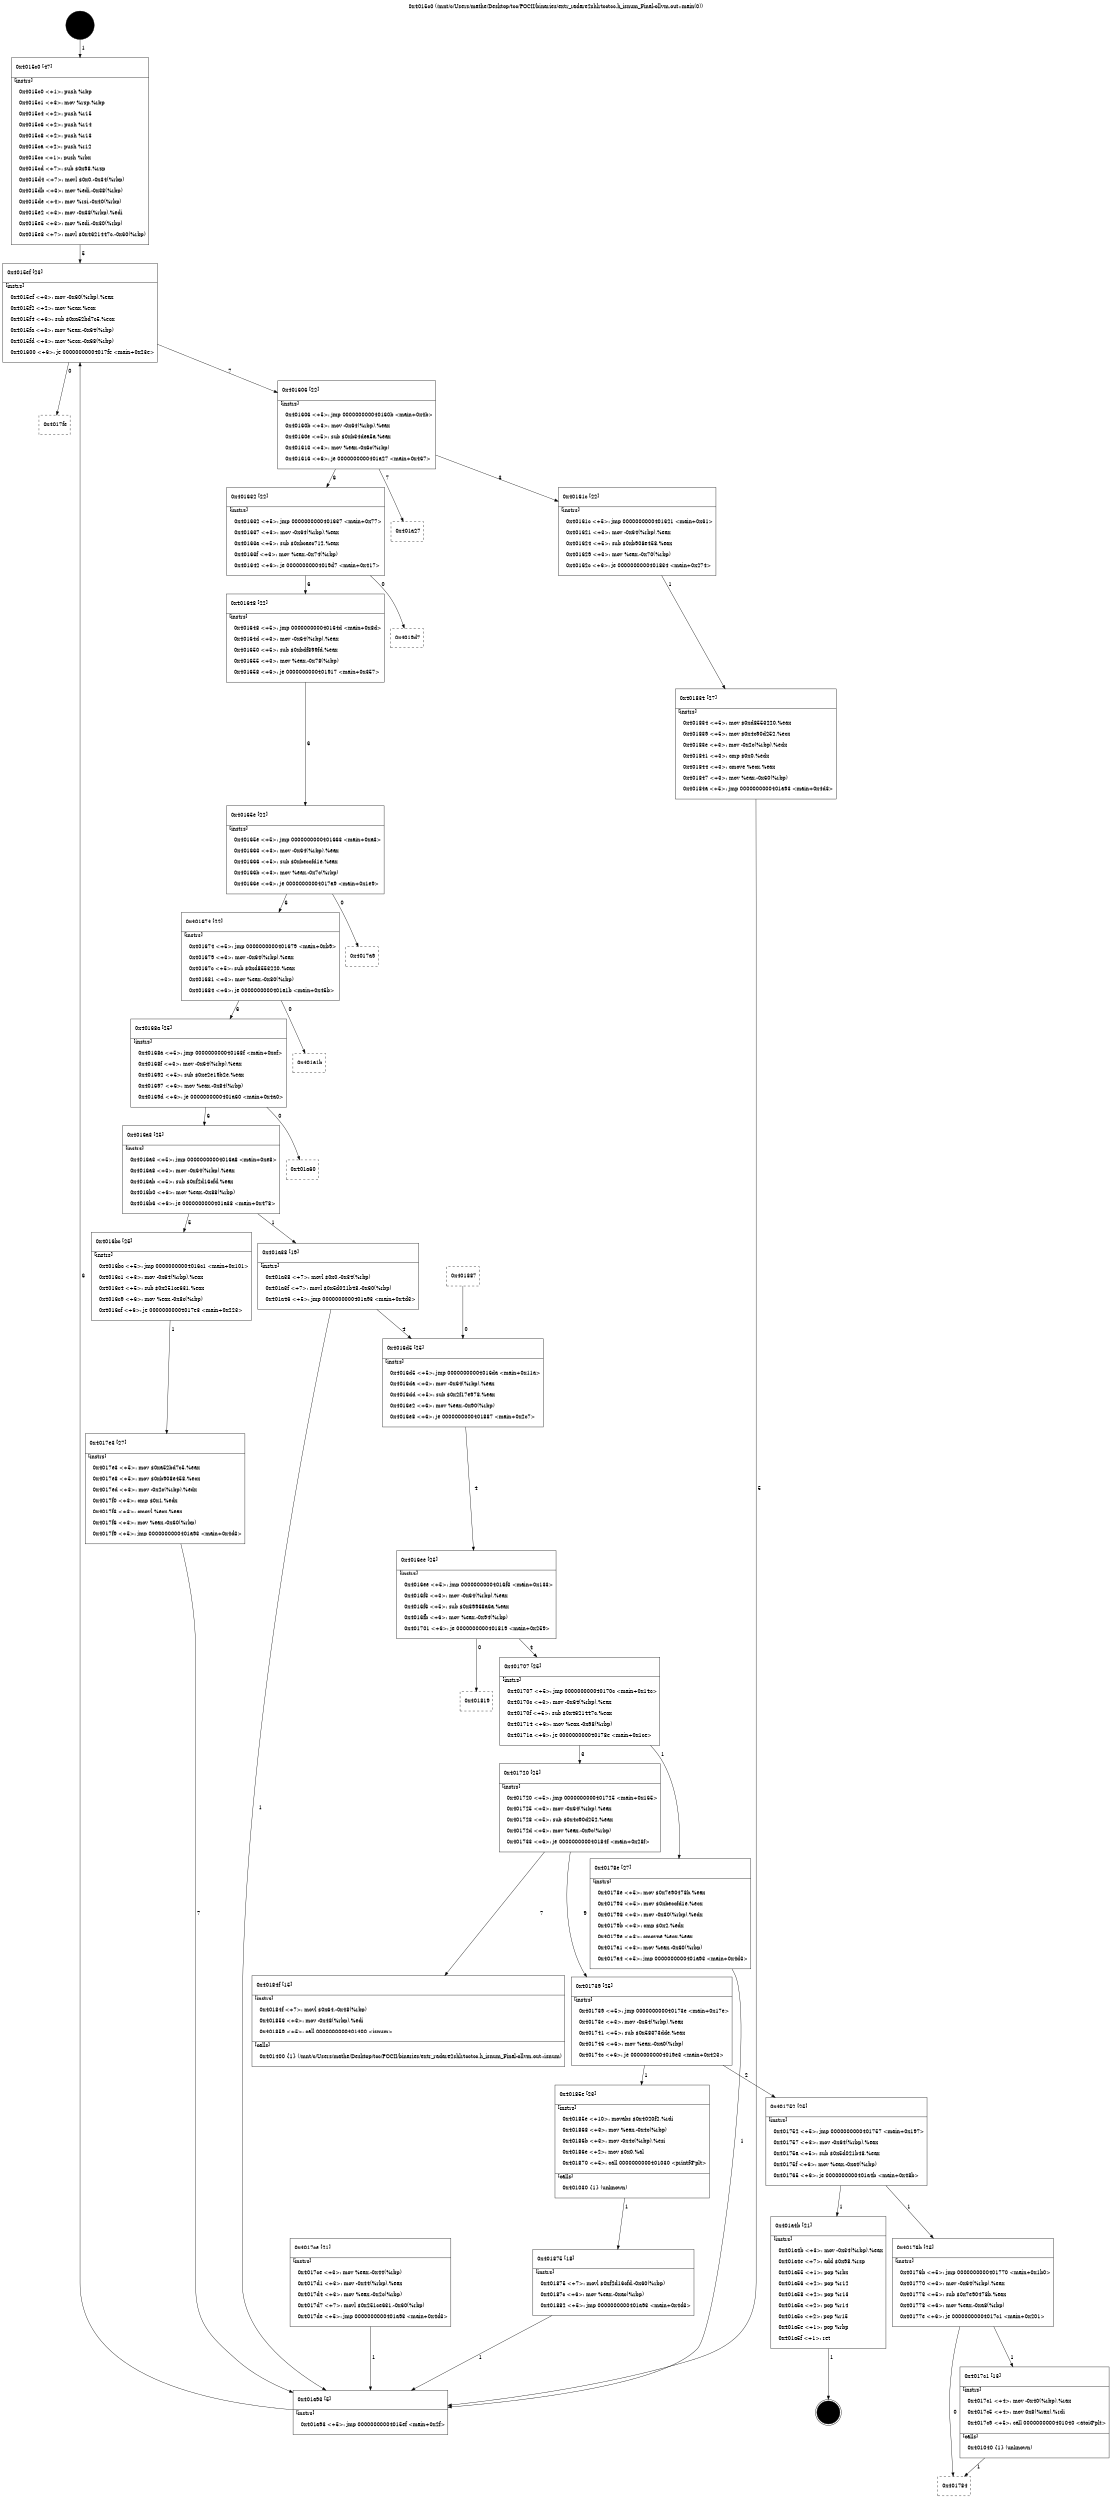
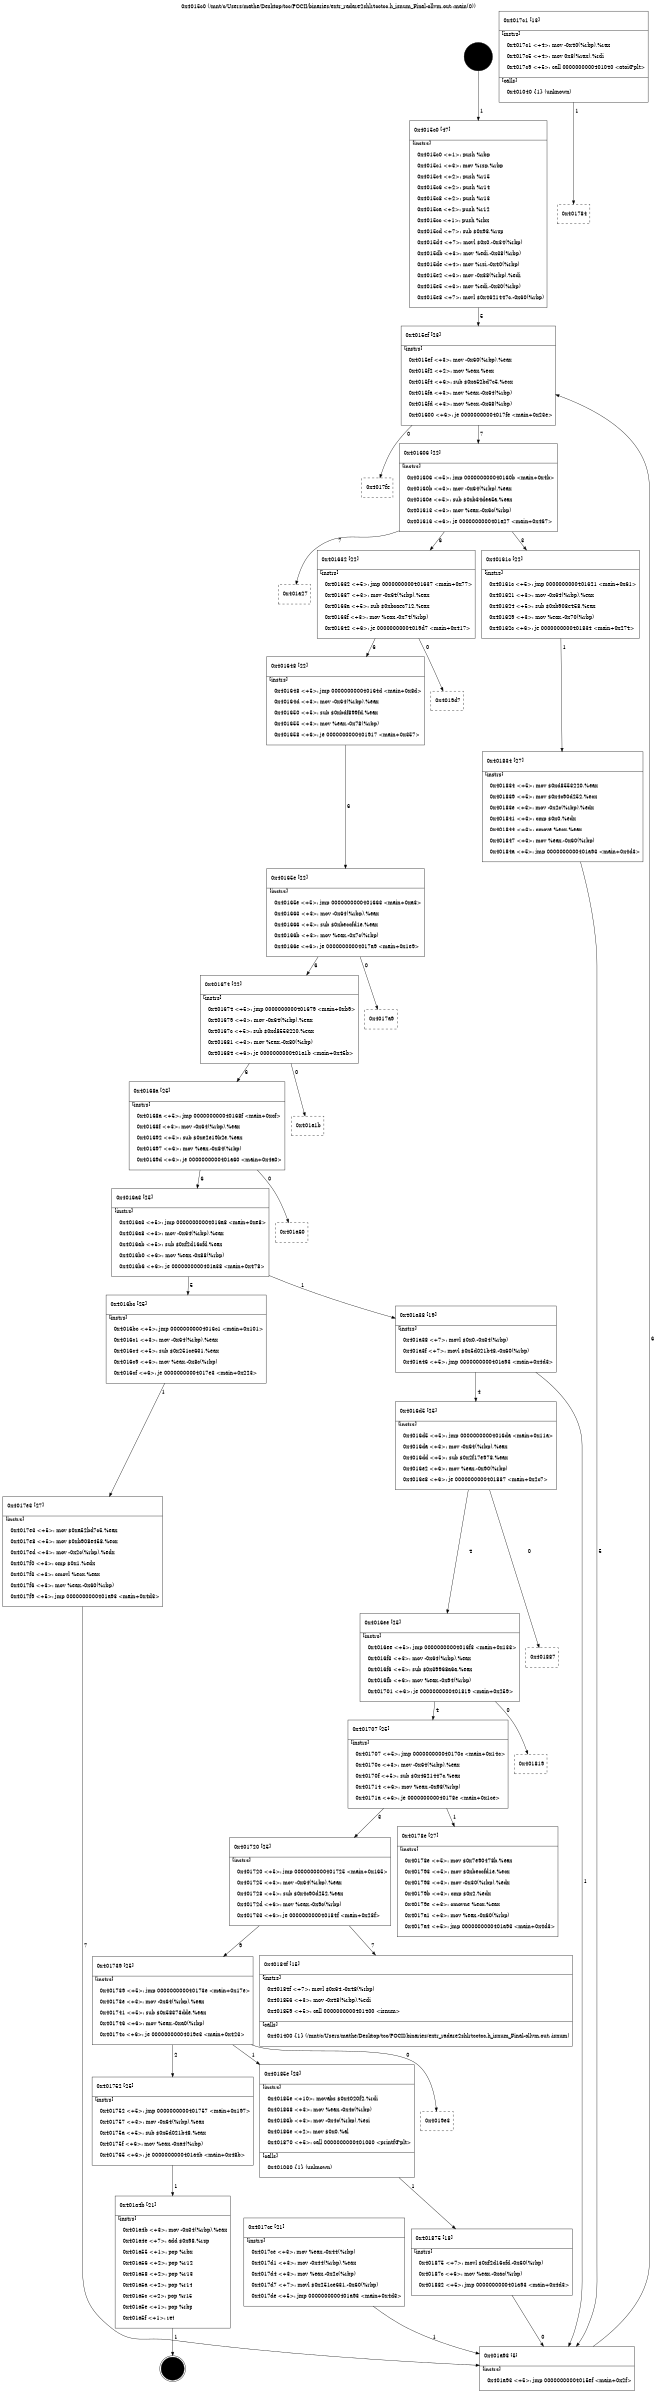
(463, 1311) -> (514, 1567)
none -> (437, 2121)
(973, 2282) -> none
(715, 2287) -> none
(480, 2358) -> (542, 2337)
